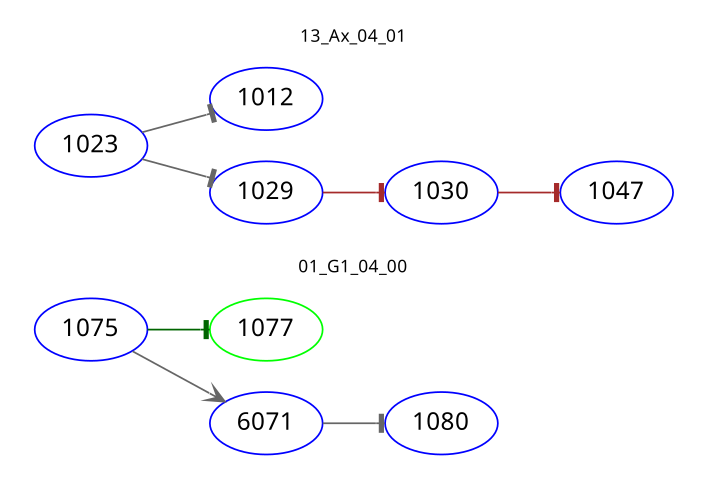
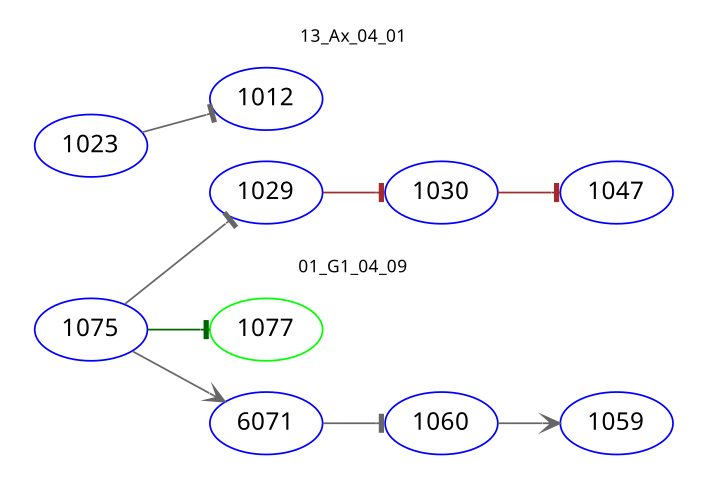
(174, 168) -> (175, 264)
(354, 268) -> (354, 268)
(441, 423) -> (441, 423)
none -> (617, 423)
